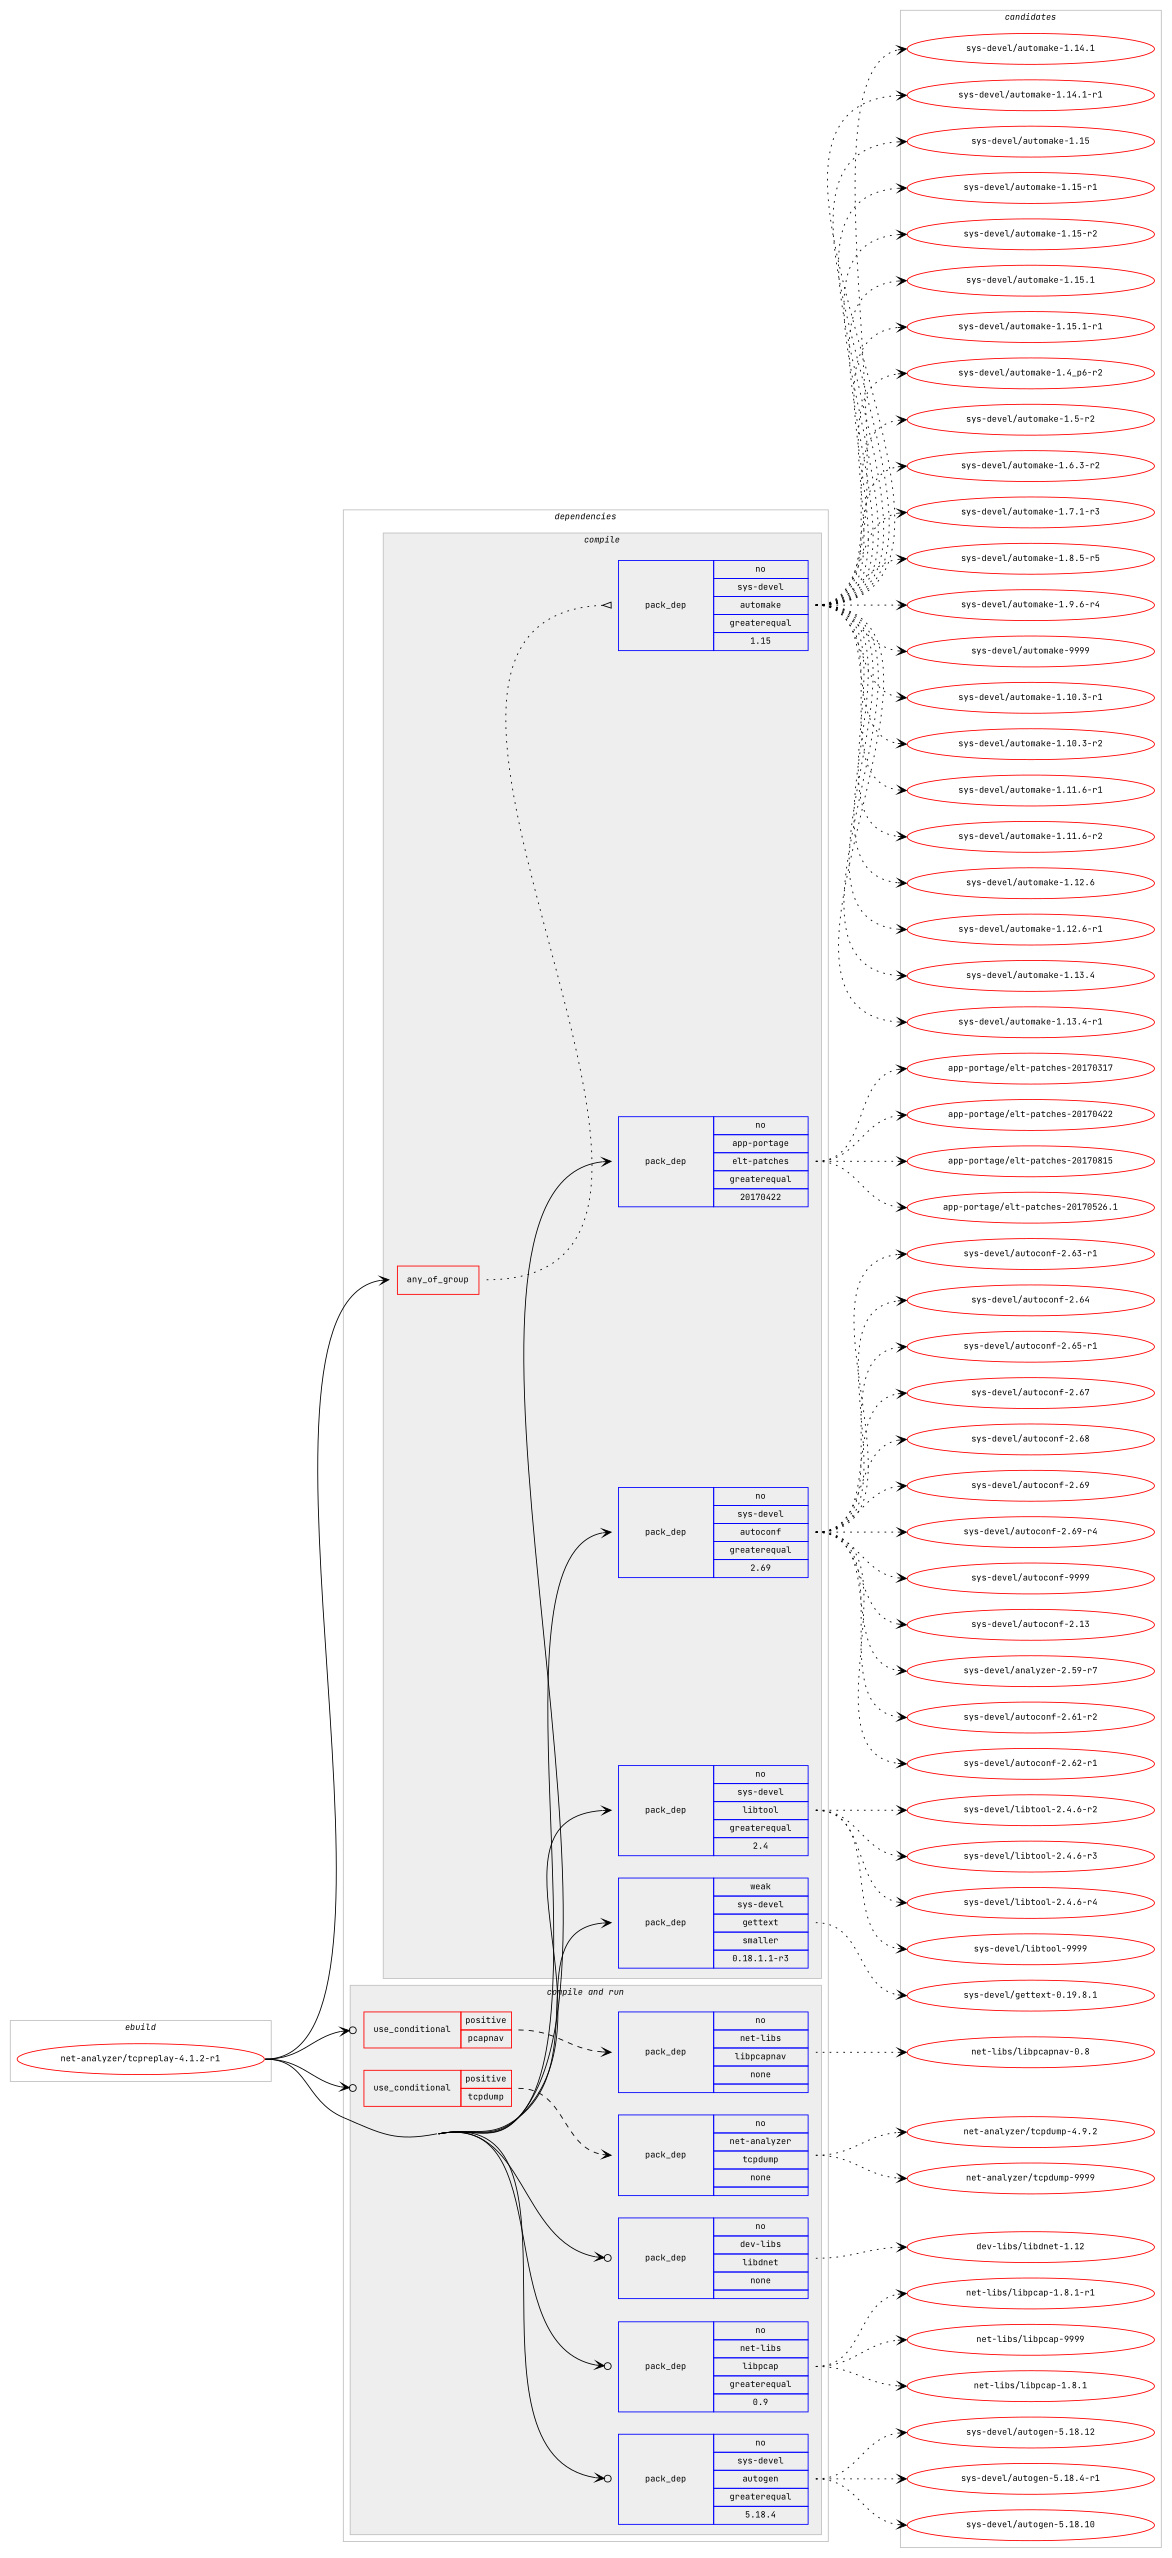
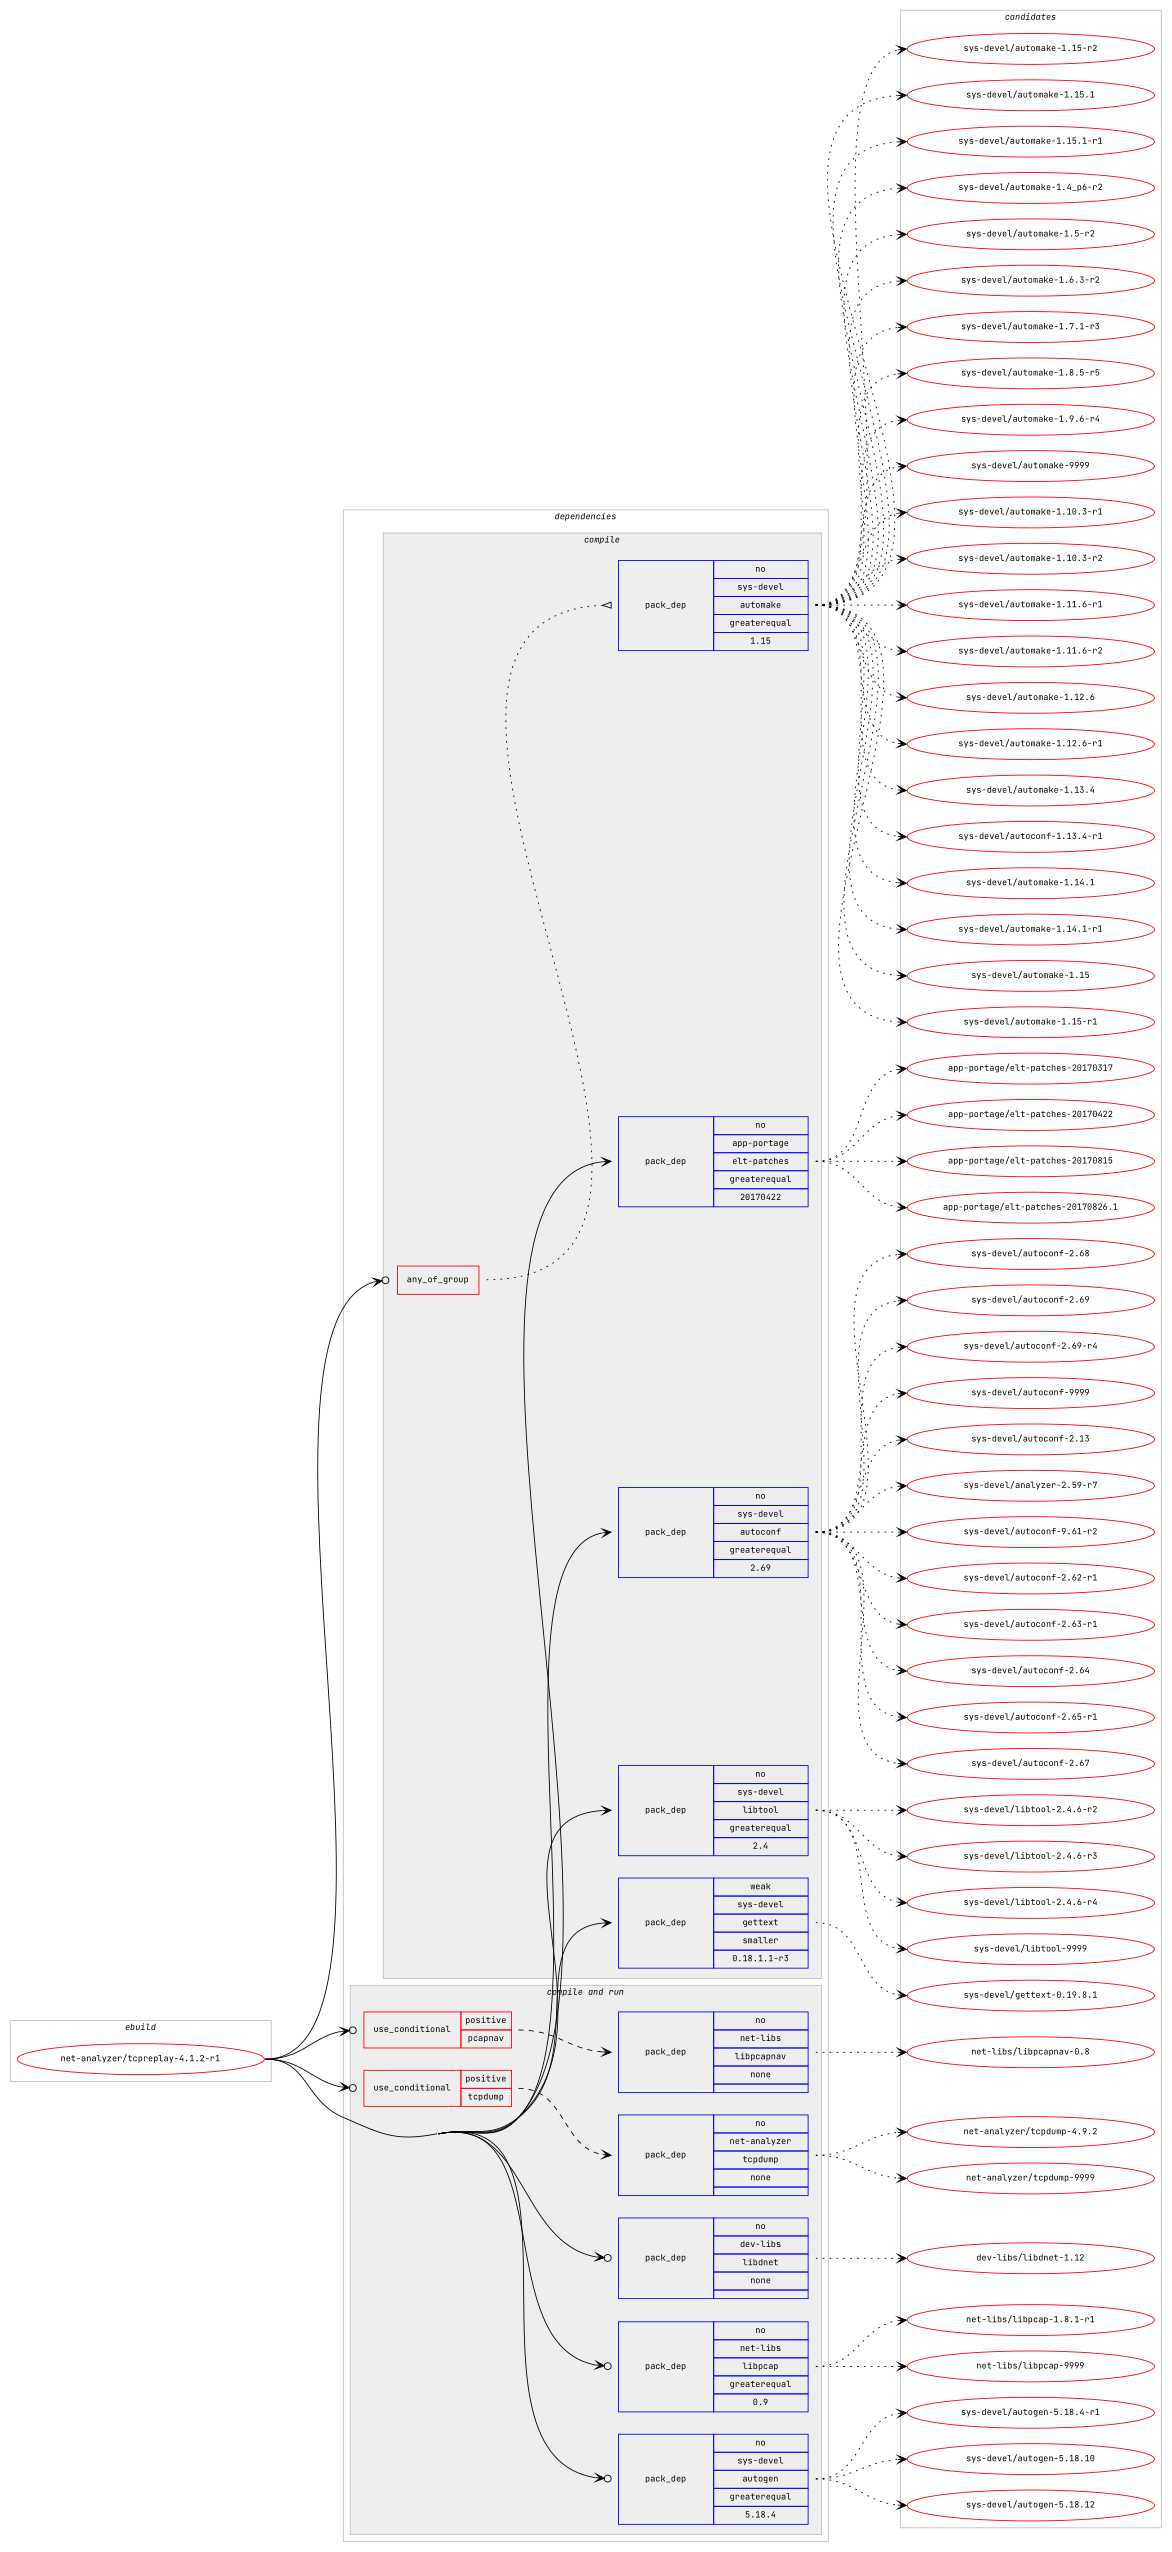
(1031, 1022) -> (1031, 837)
(1031, 1208) -> (1031, 1208)
(327, 1673) -> (328, 1677)
(1031, 1718) -> (1031, 1532)
(1031, 2386) -> none
